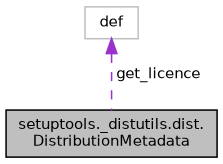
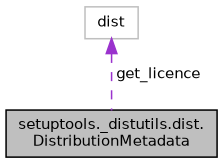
(112, 23) -> (112, 23)
